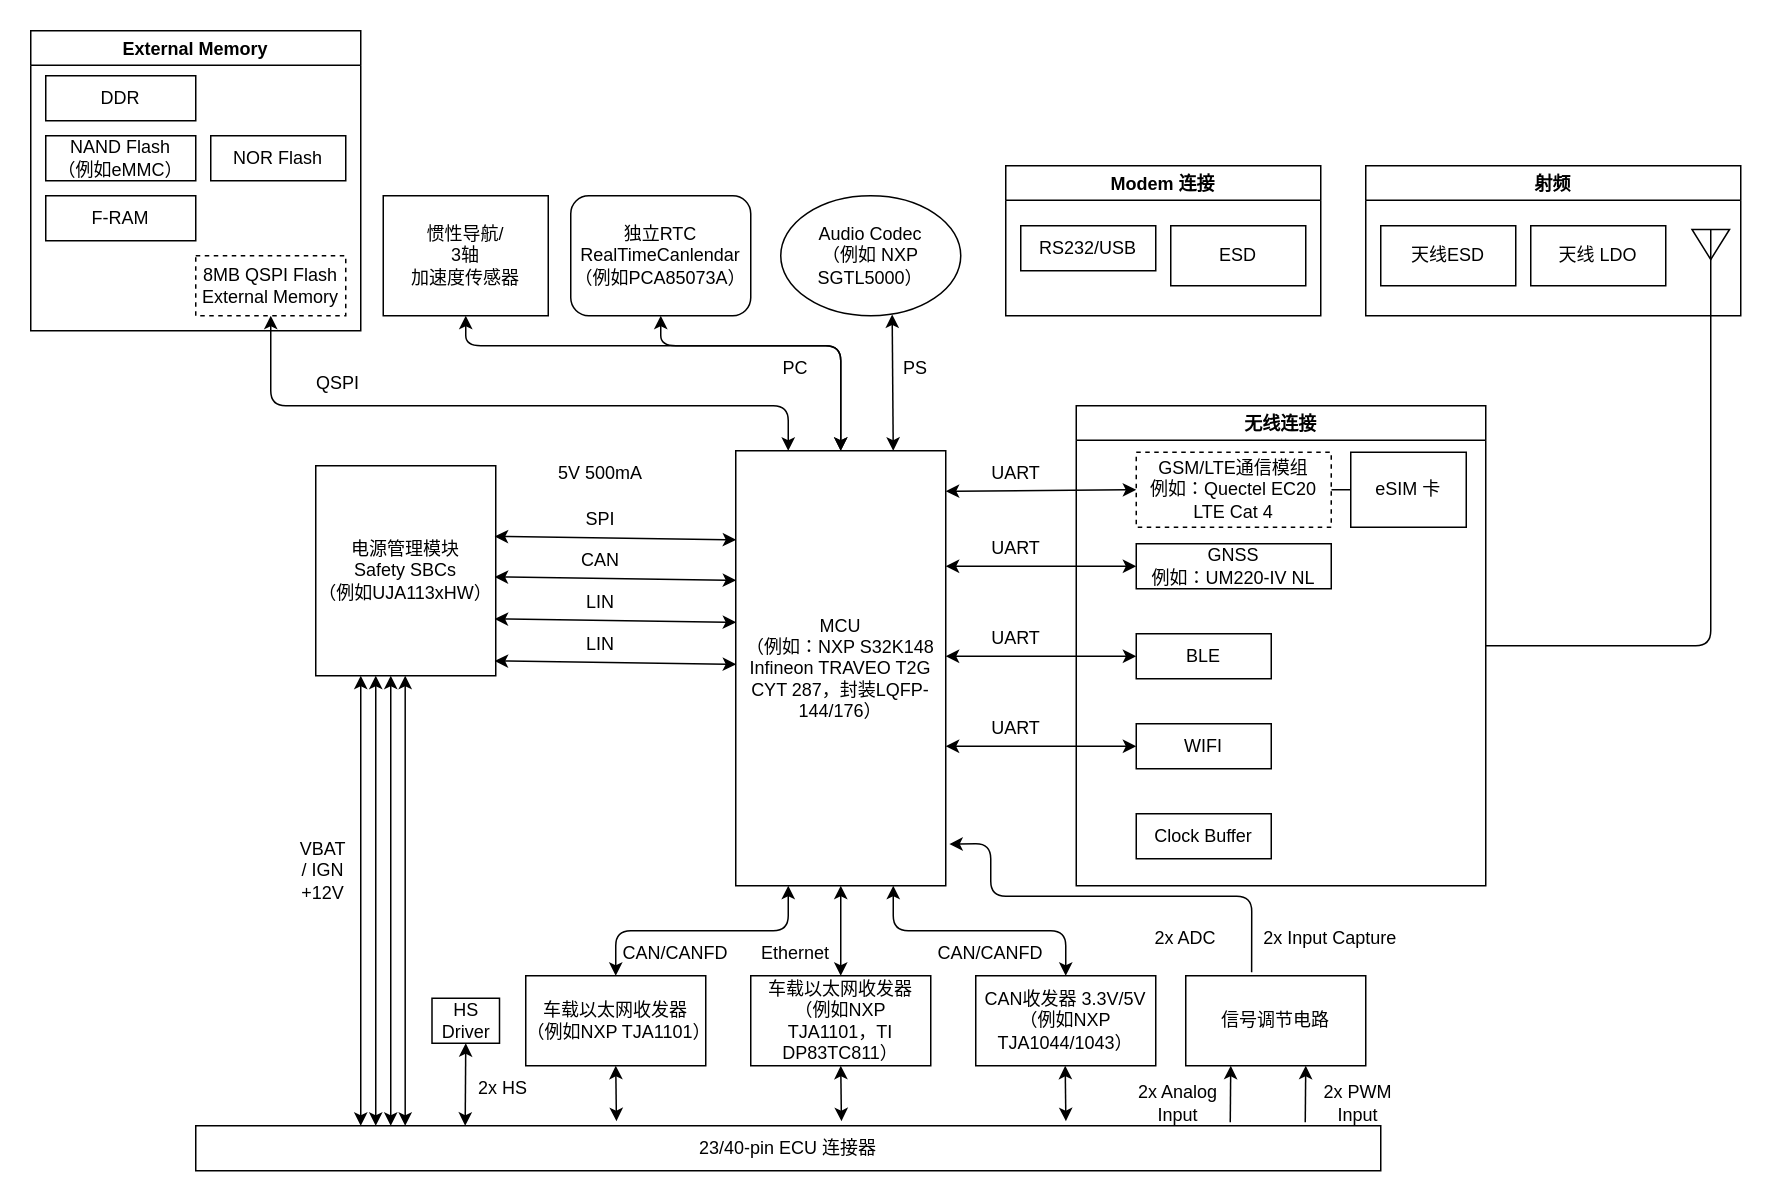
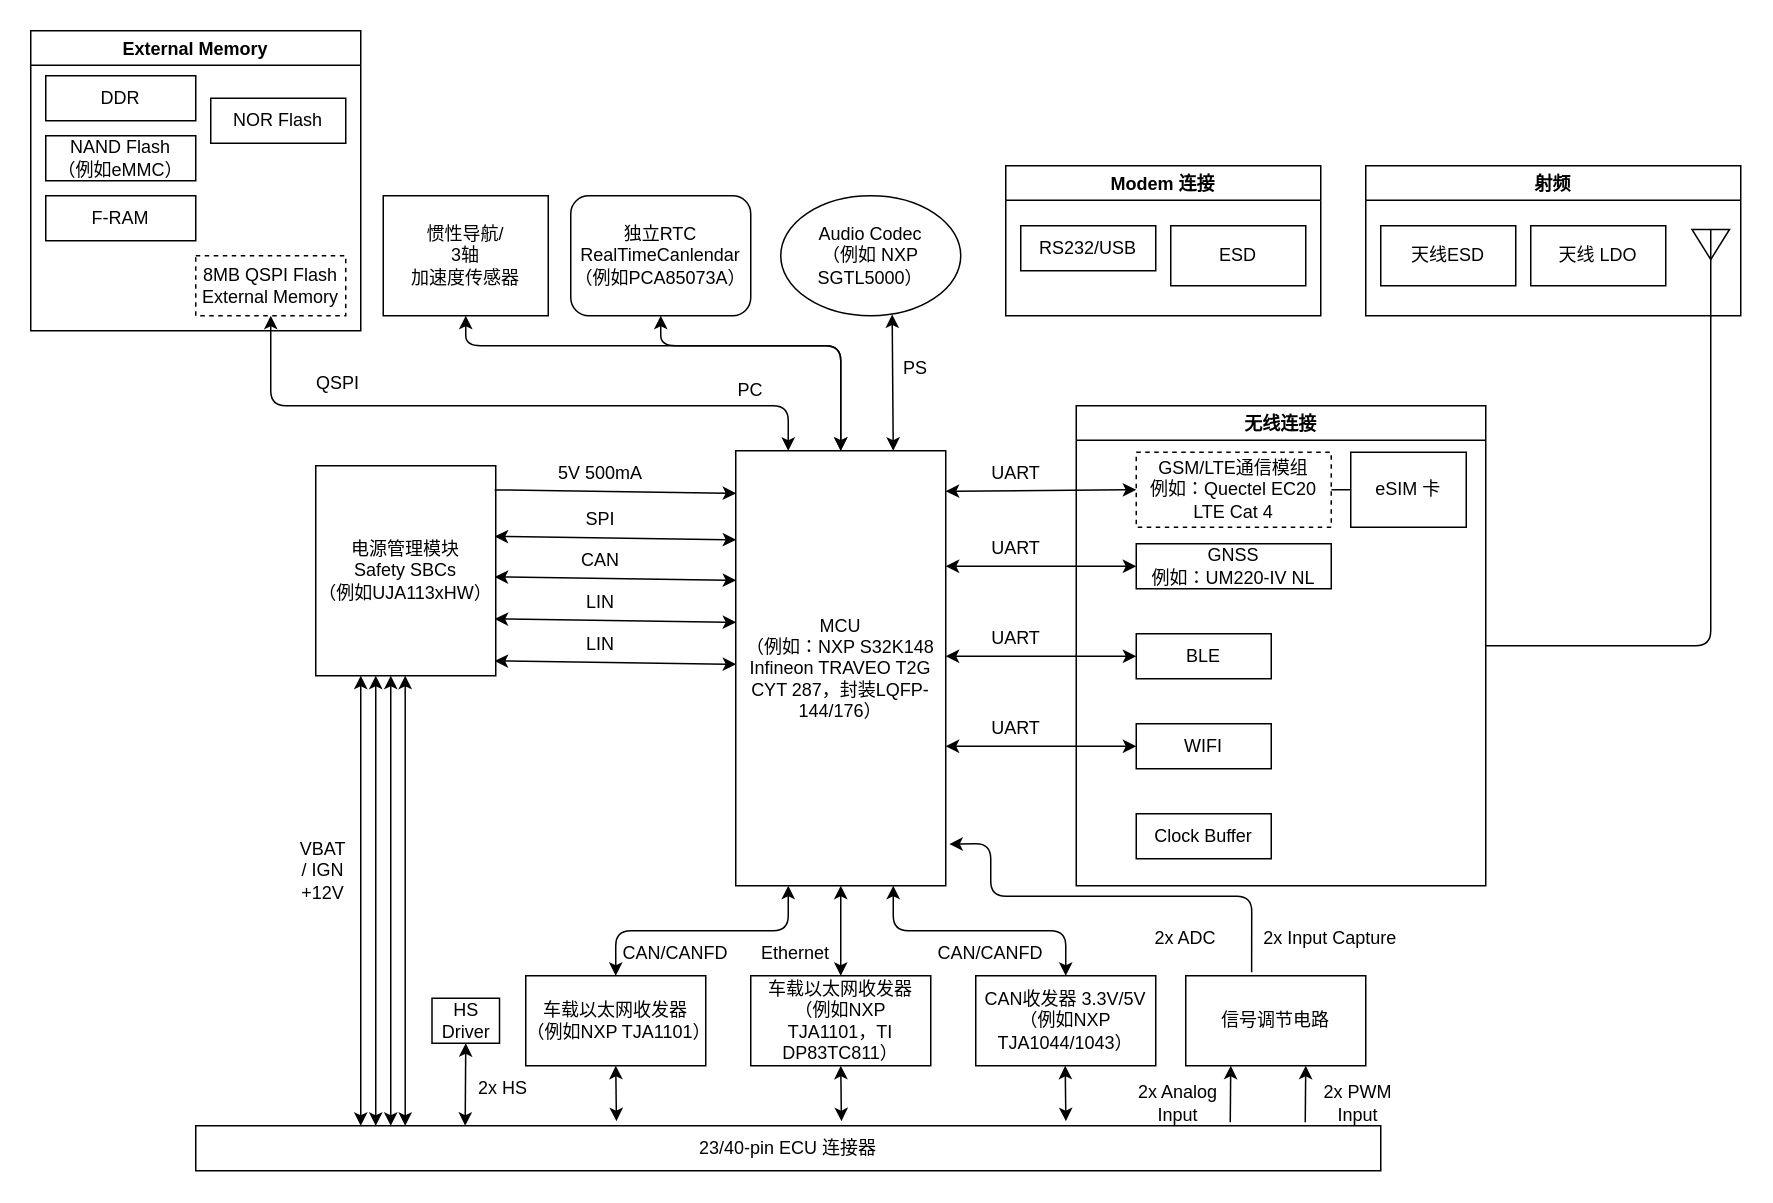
(278, 158) -> (278, 121)
(796, 368) -> (751, 391)
none -> (610, 492)
